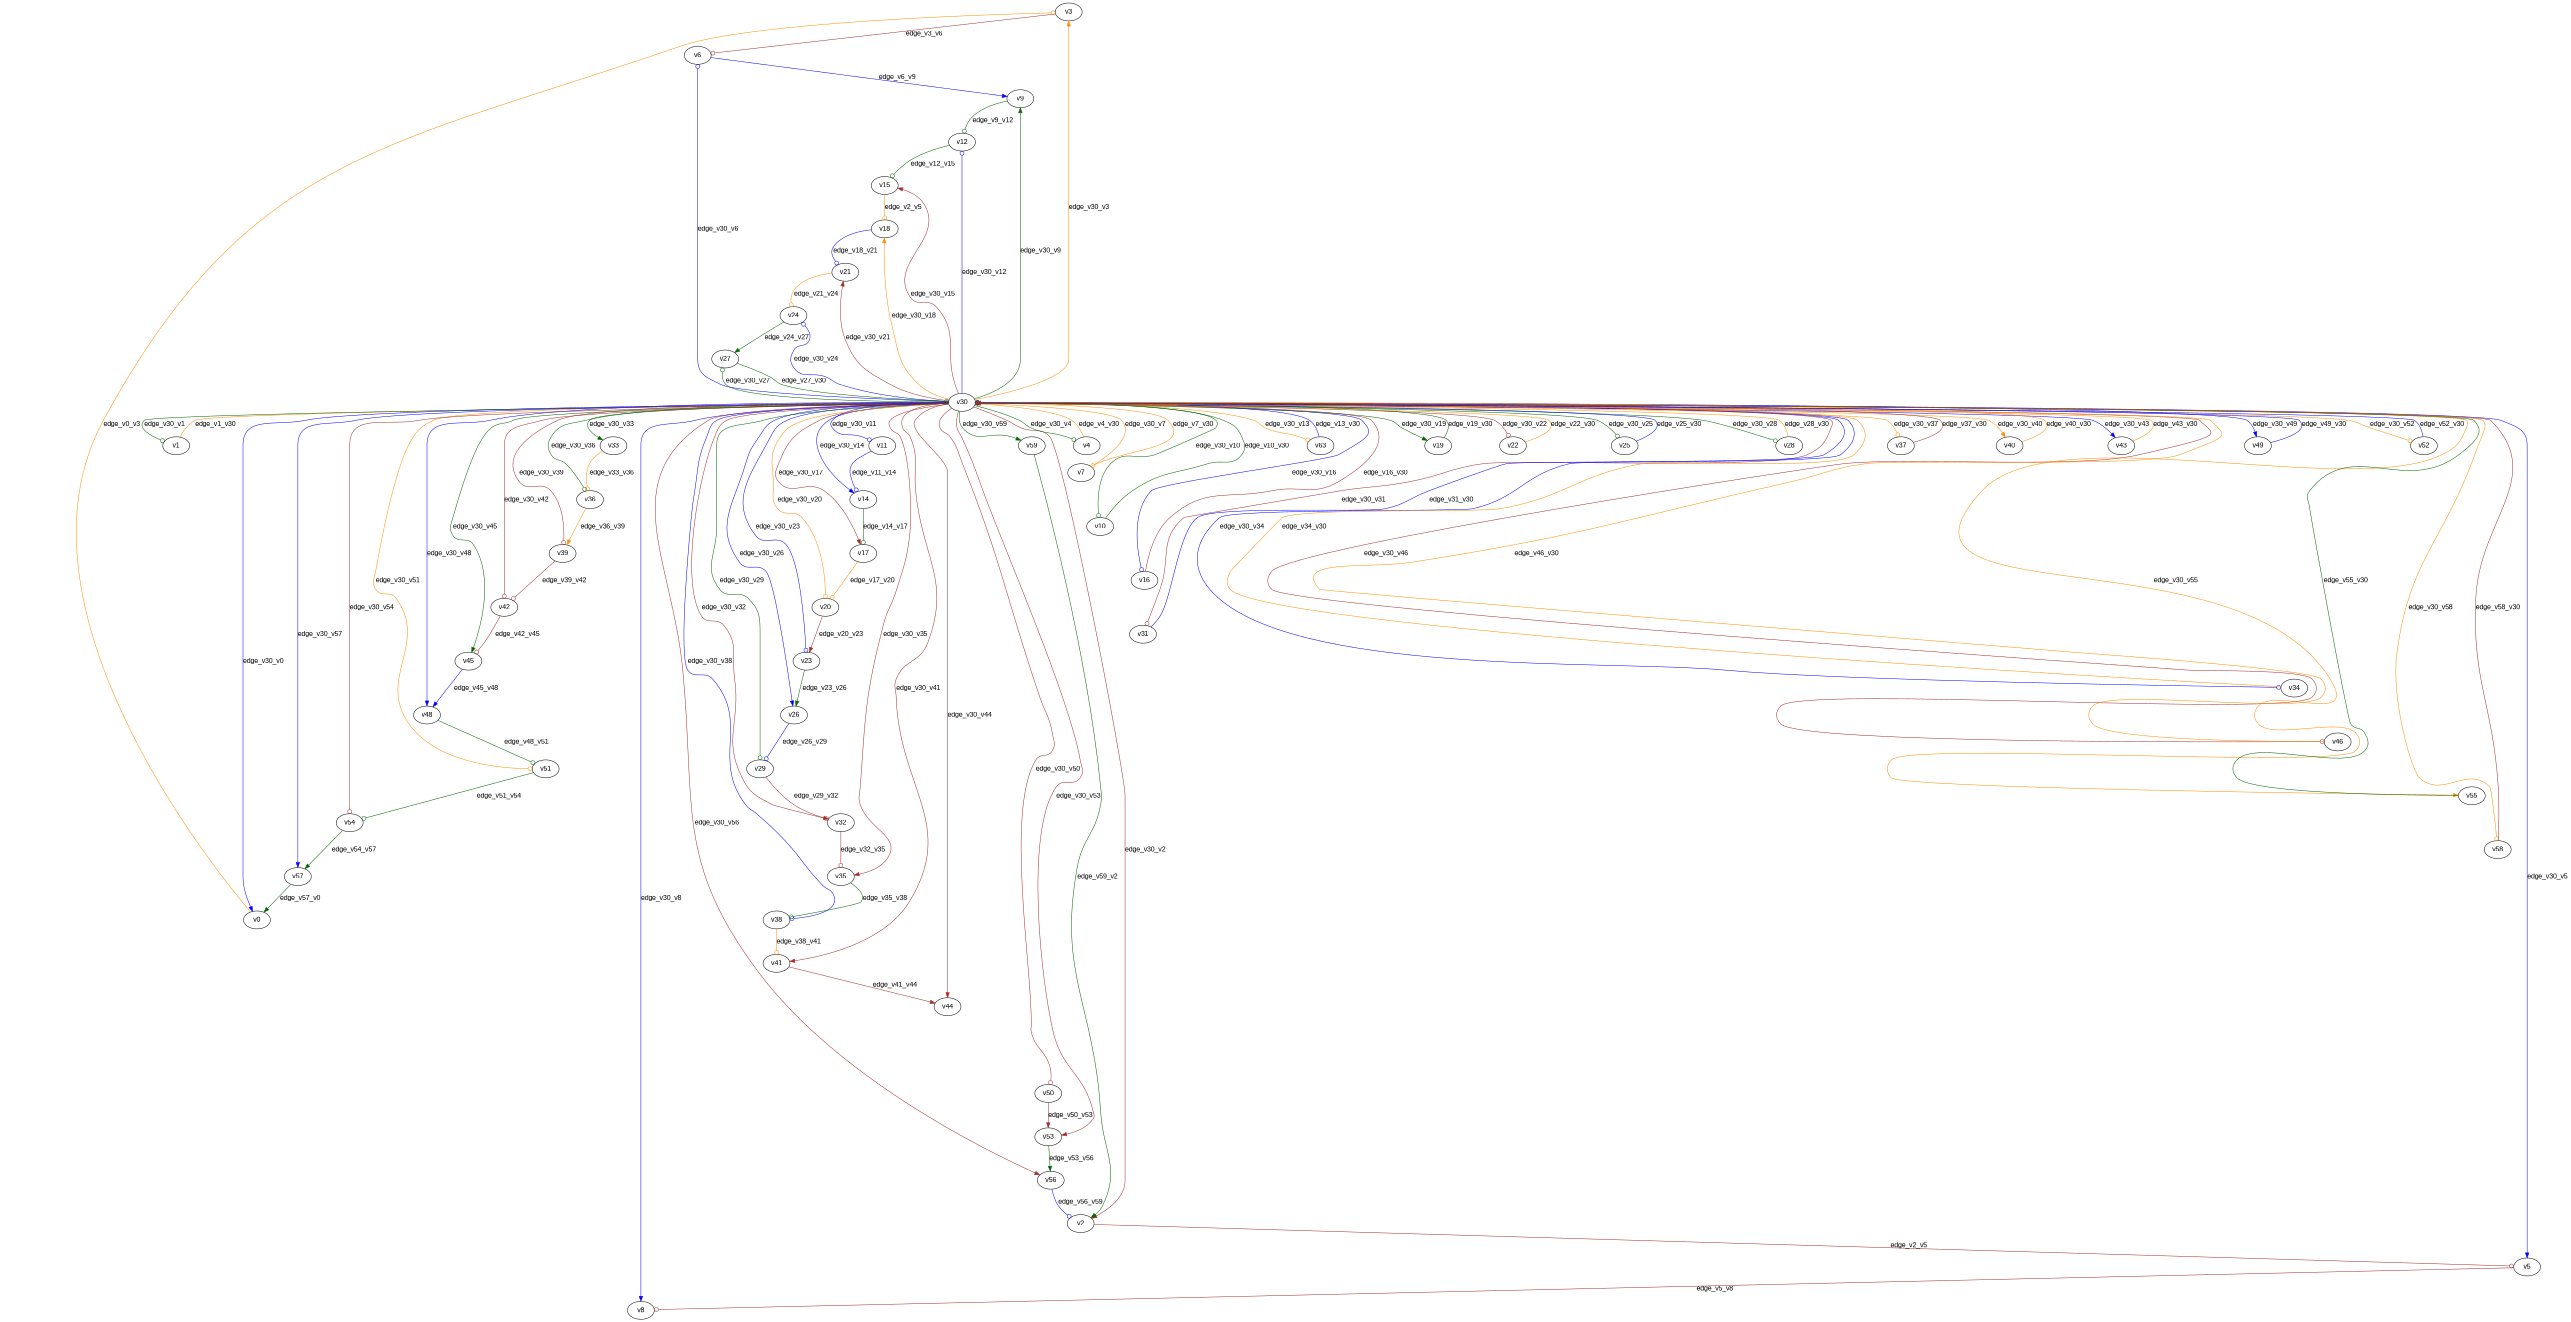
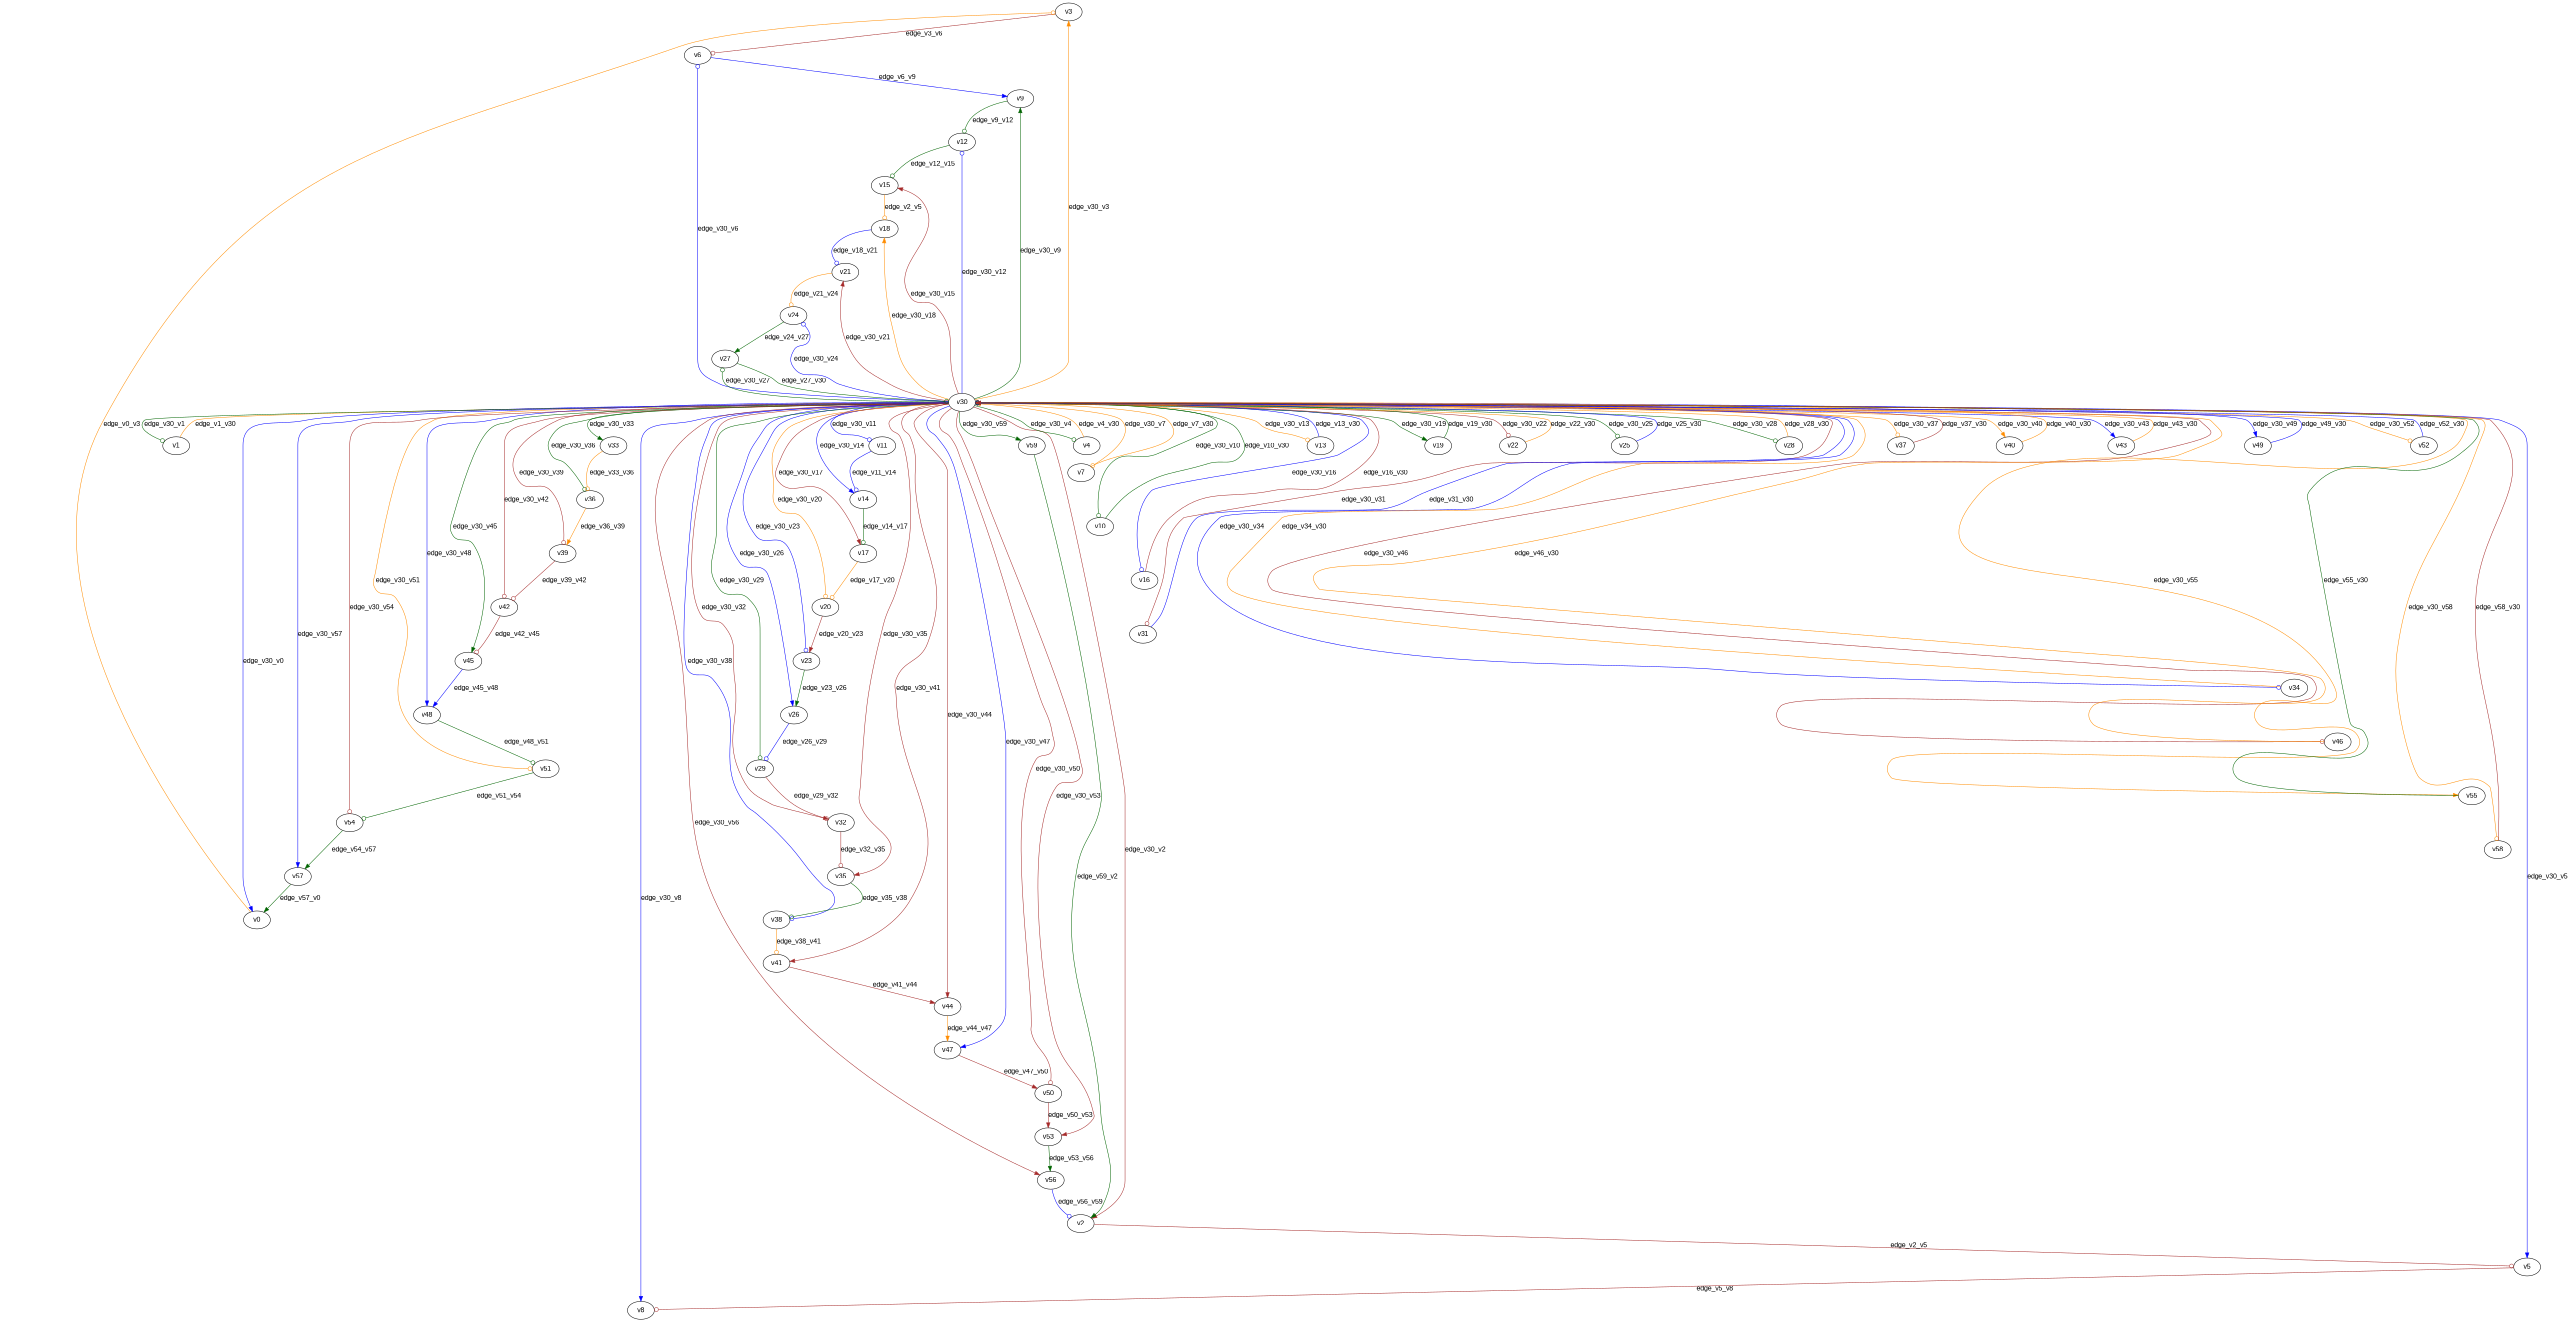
(1321, 446) -> (1321, 446)
none -> (948, 1050)
